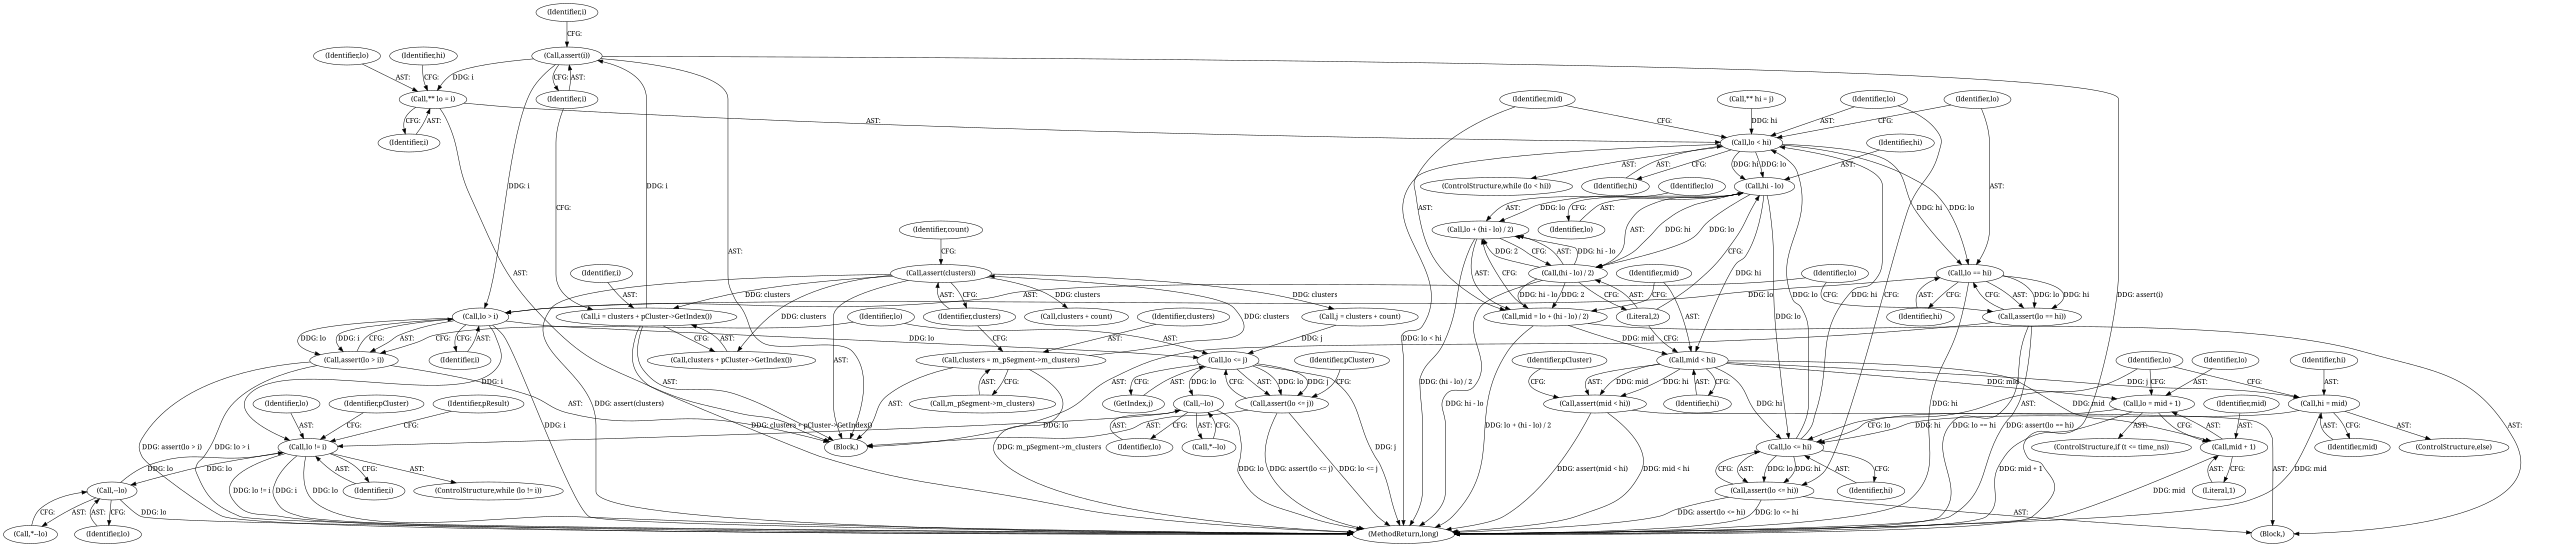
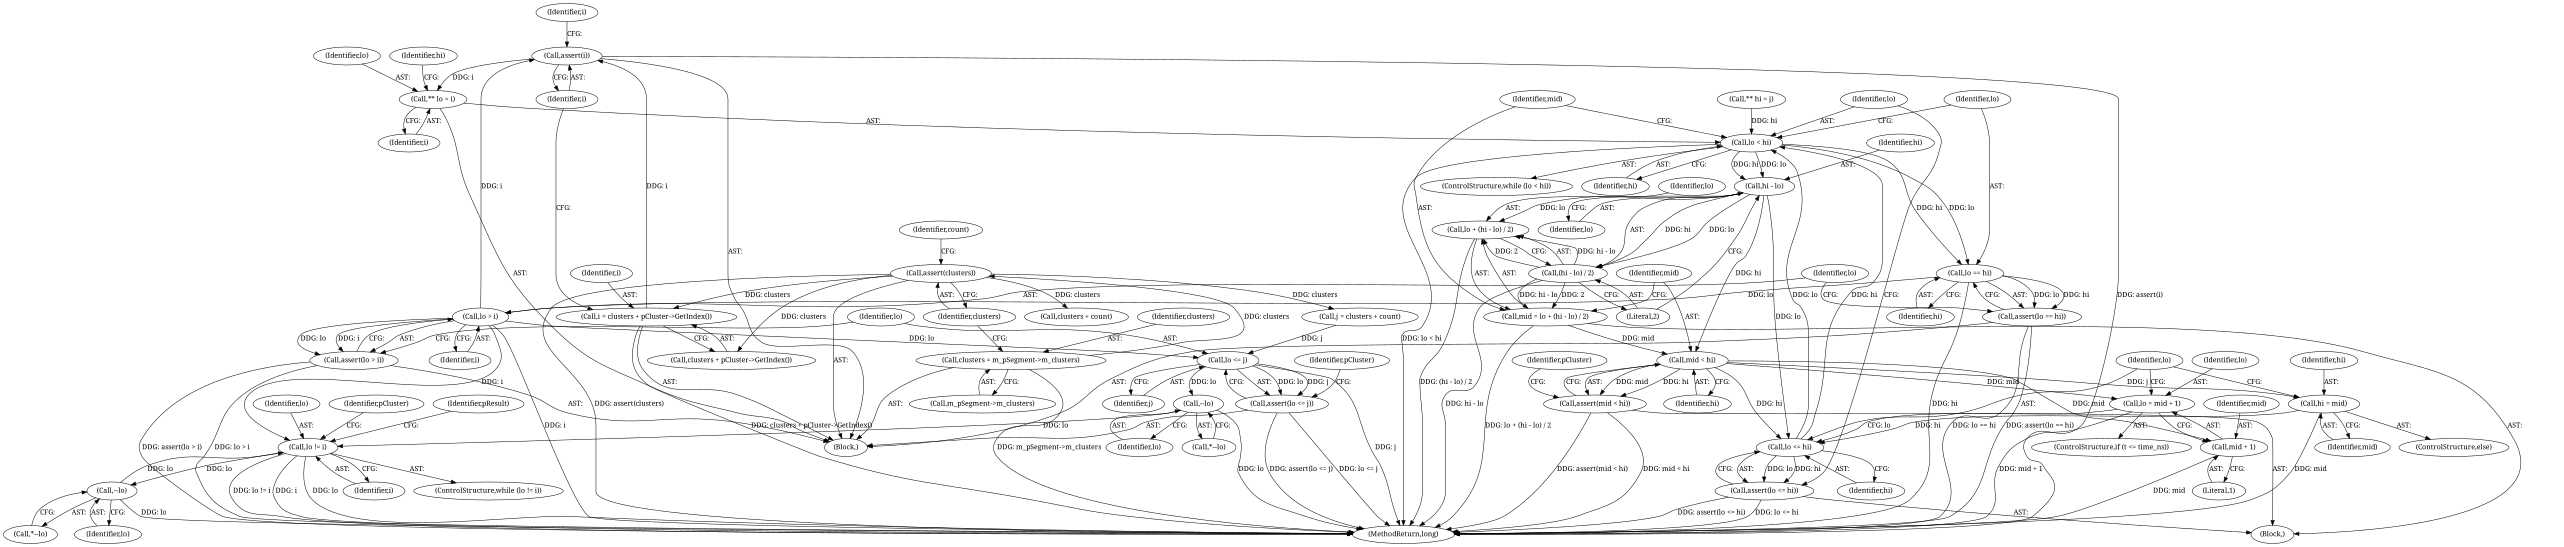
(509, 179) -> (481, 170)
(1510, 274) -> (1510, 274)
(1660, 339) -> (1590, 373)
(1134, 404) -> (1134, 404)
